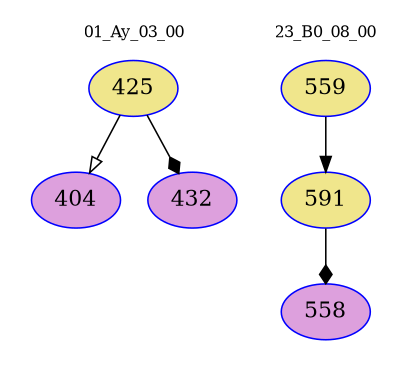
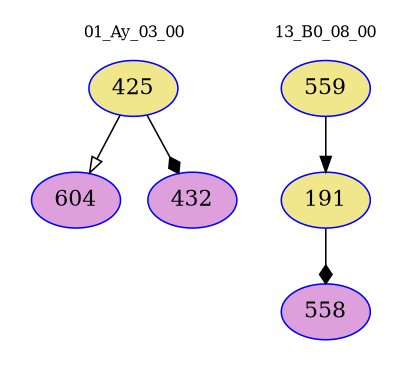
(326, 33) -> (326, 33)
(76, 200) -> (76, 200)
(326, 200) -> (326, 200)
